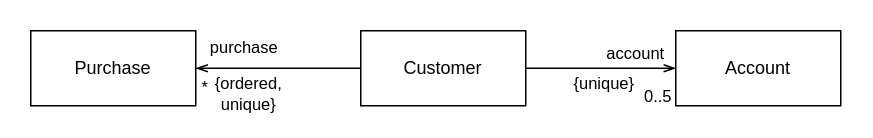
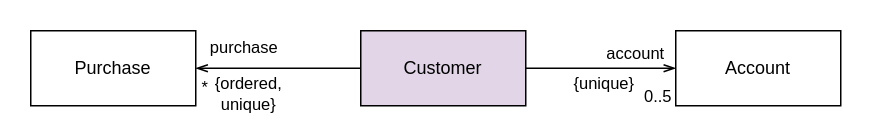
(443, 68) -> (443, 68)
